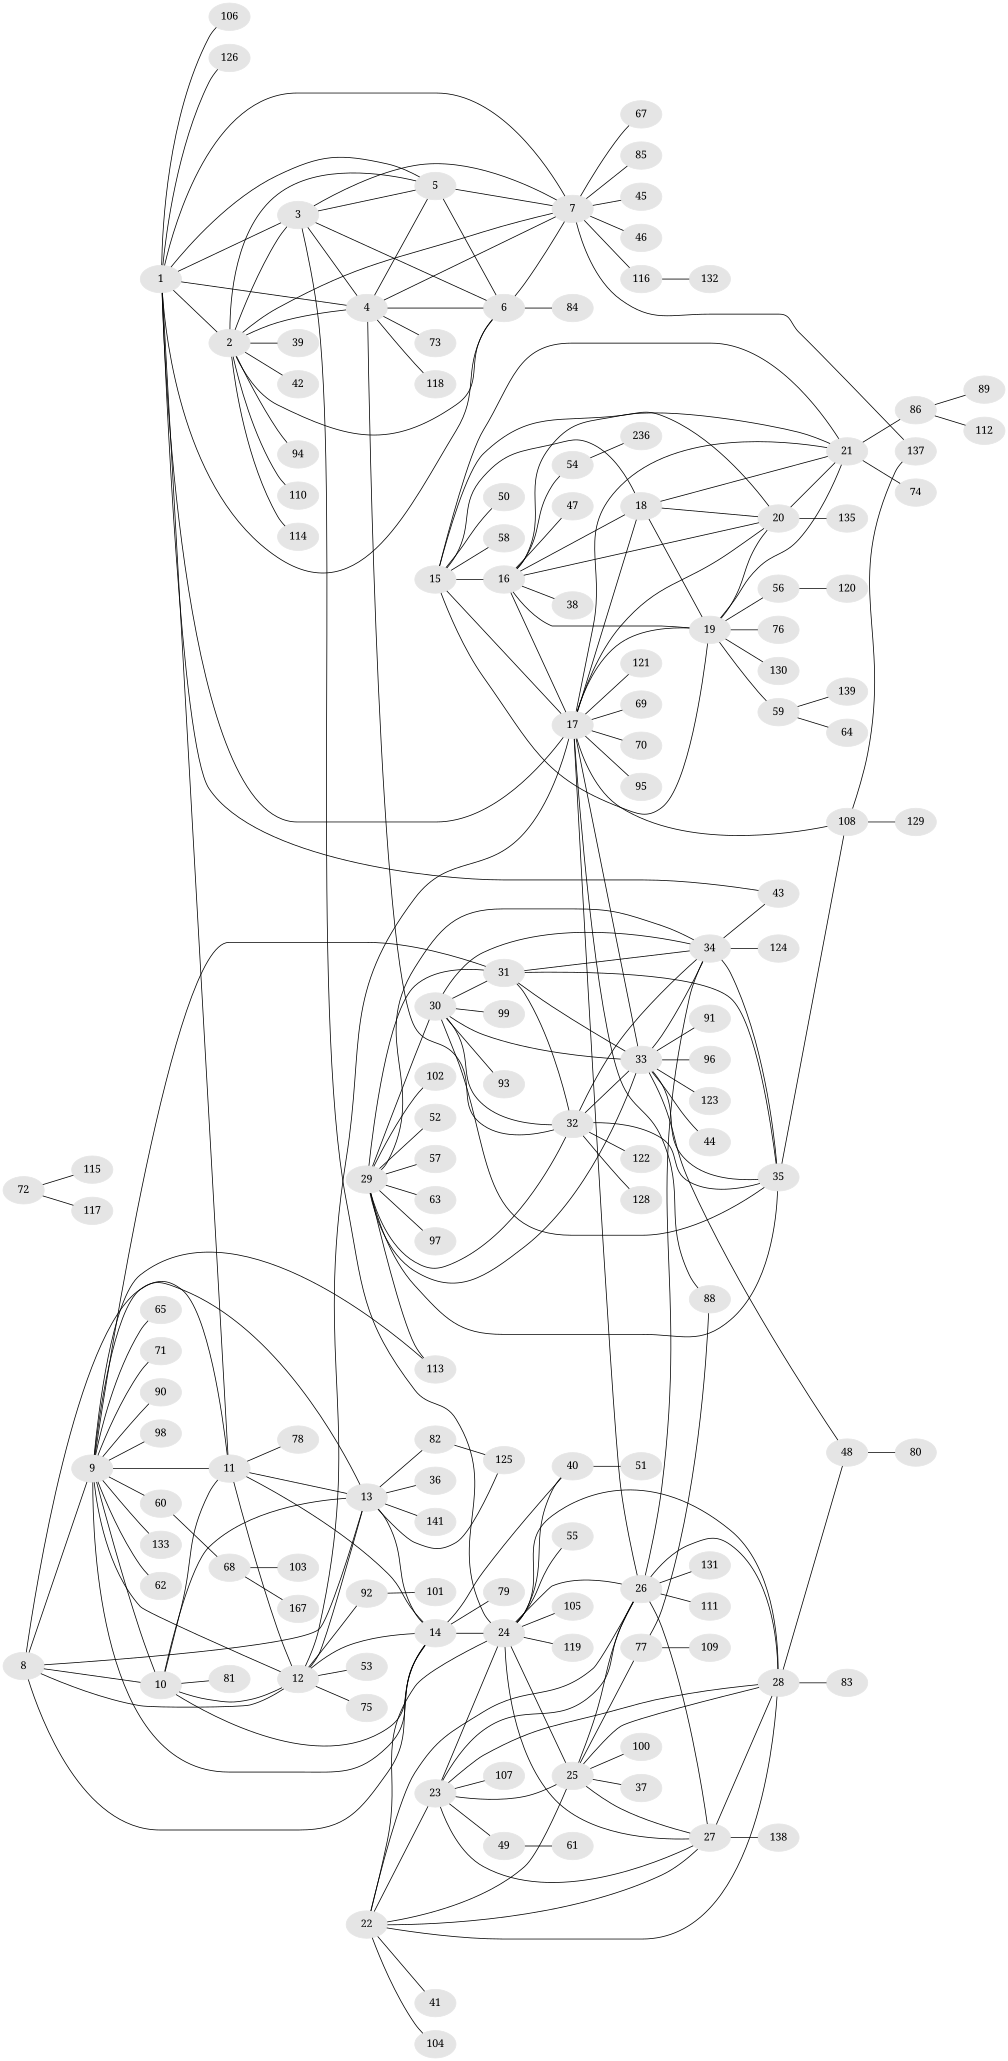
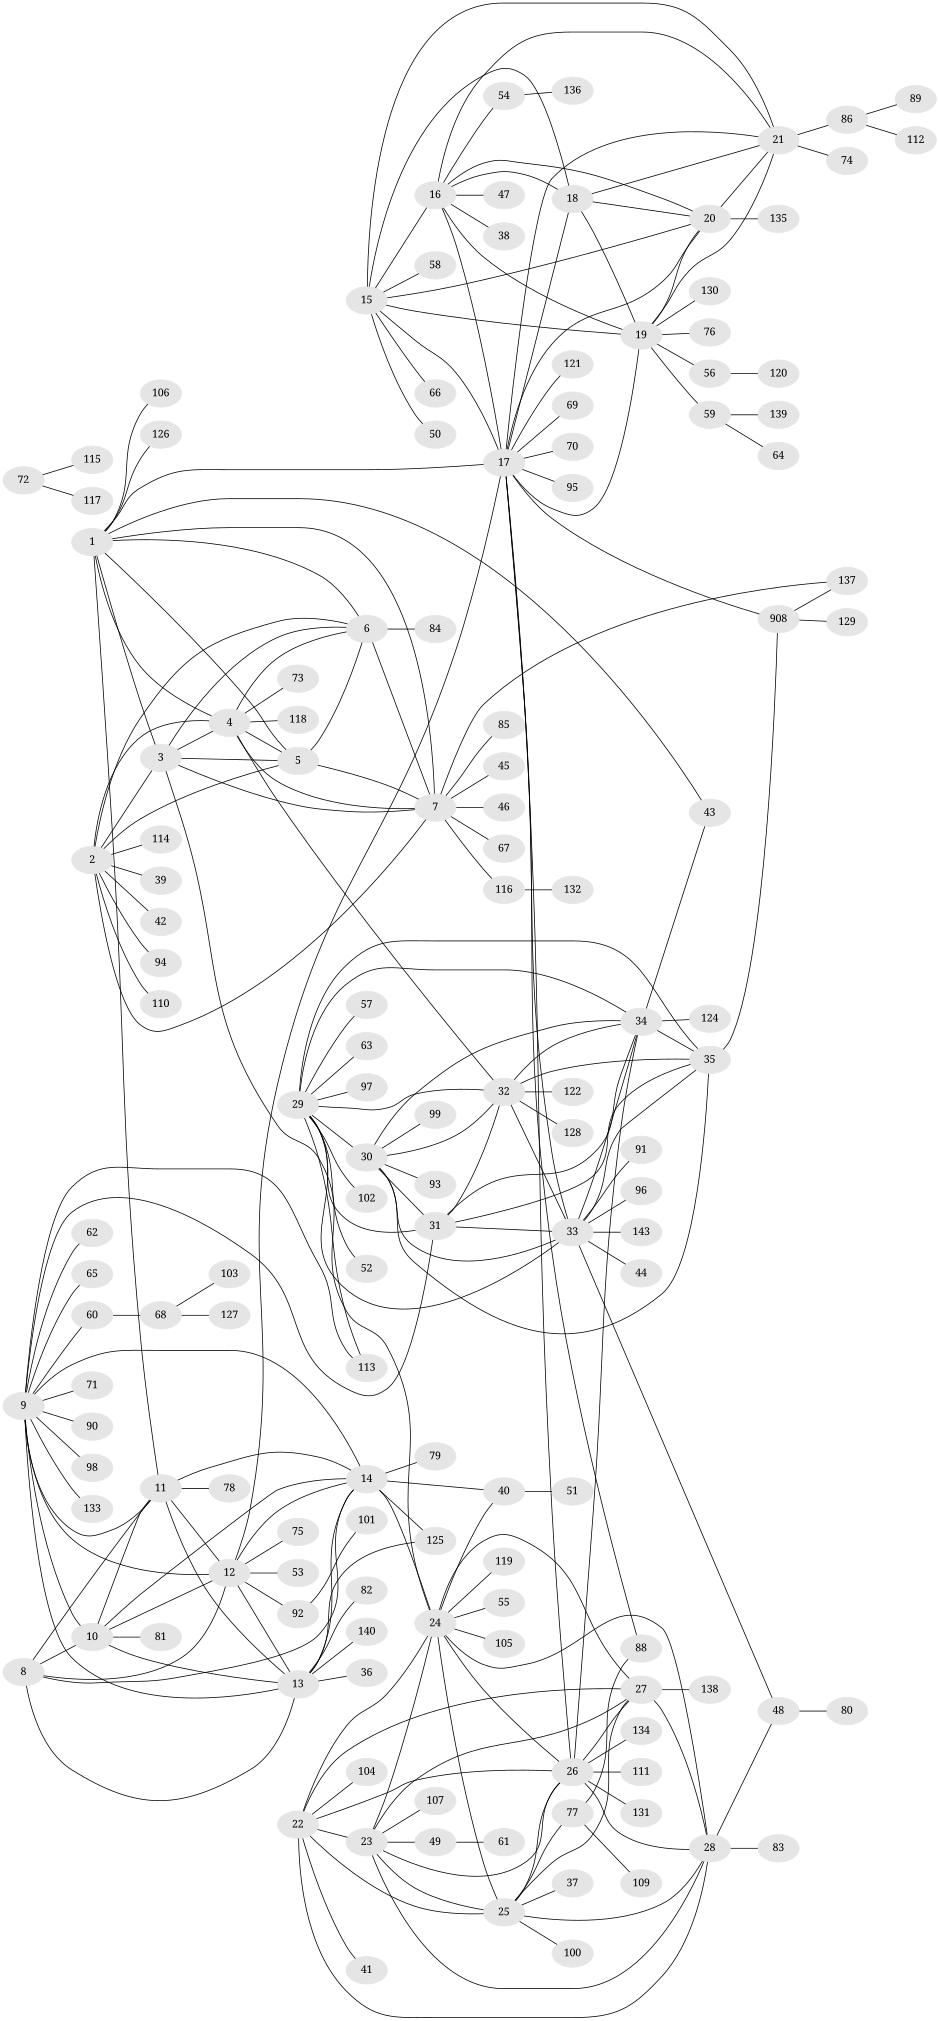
(195, 311) -> none
none -> (435, 393)
(641, 436) -> (573, 91)
(847, 822) -> (779, 619)
(710, 1101) -> (641, 1232)
(464, 1448) -> (401, 1510)
(435, 1522) -> (367, 1632)
(58, 1567) -> none
(298, 1609) -> (230, 1315)
none -> (641, 1731)
